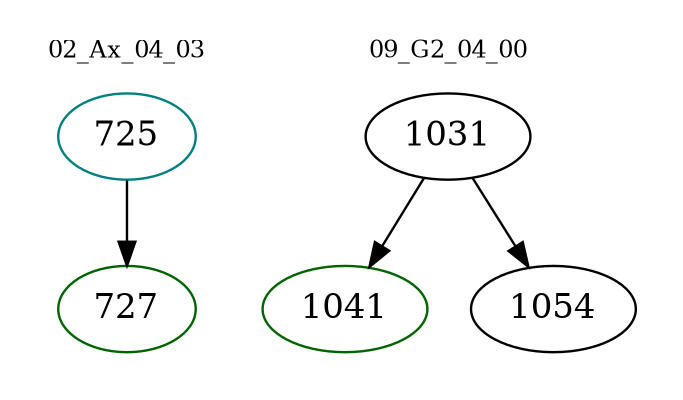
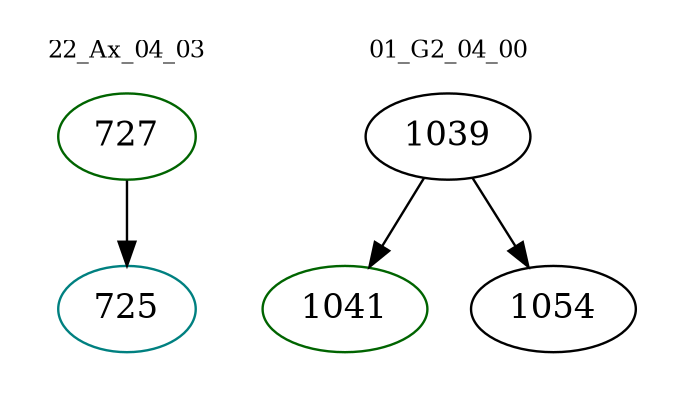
(127, 52) -> (127, 52)
(449, 52) -> (449, 52)
(448, 137) -> (448, 137)
(127, 211) -> (127, 211)
